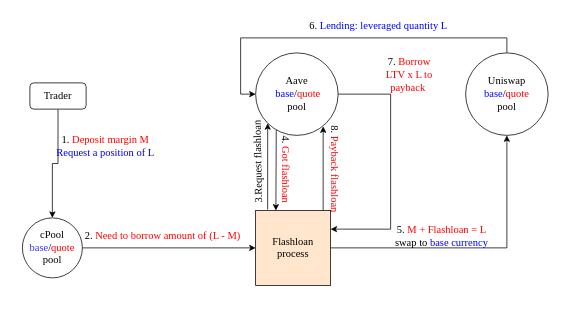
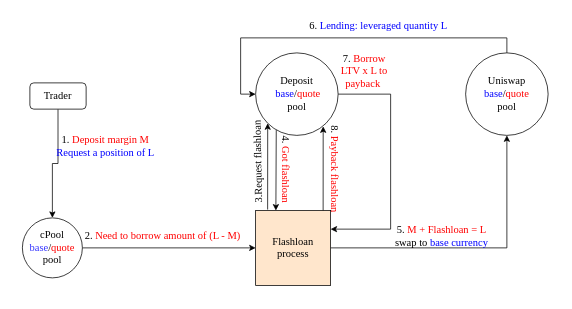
(409, 75) -> (364, 72)
(297, 94) -> (297, 94)
